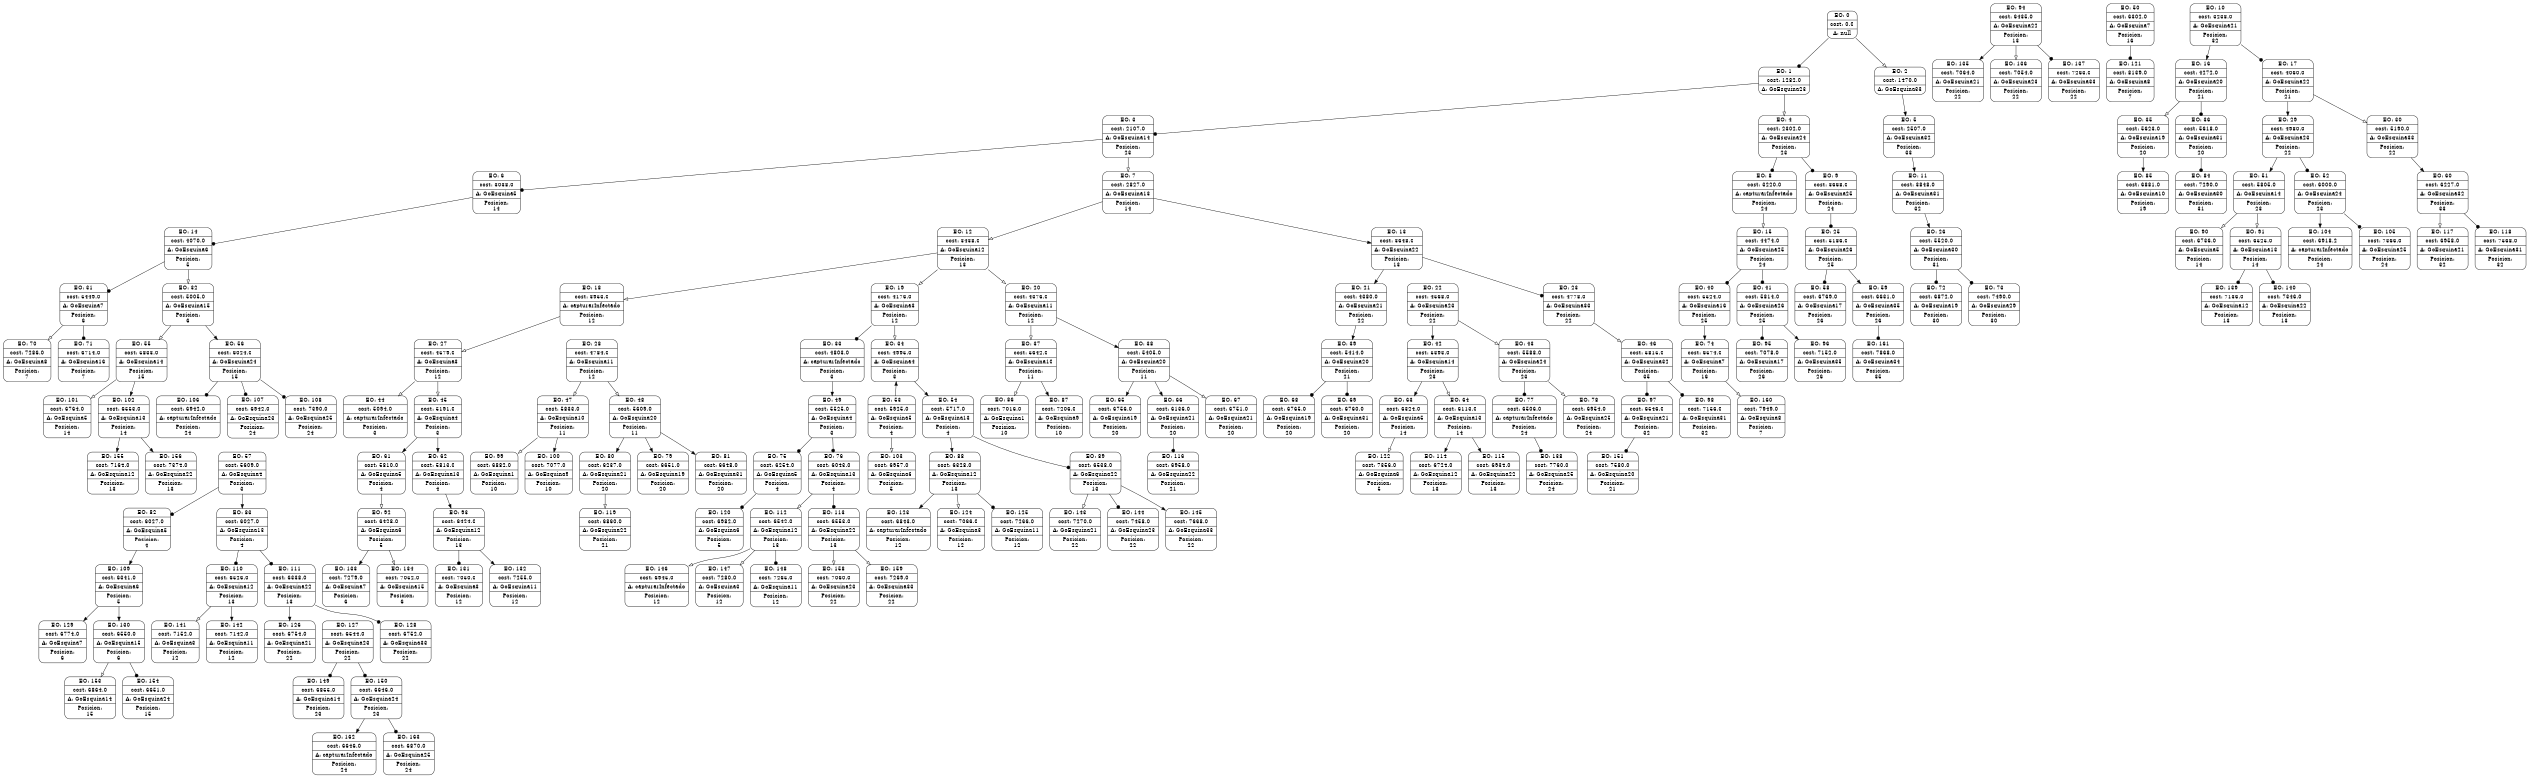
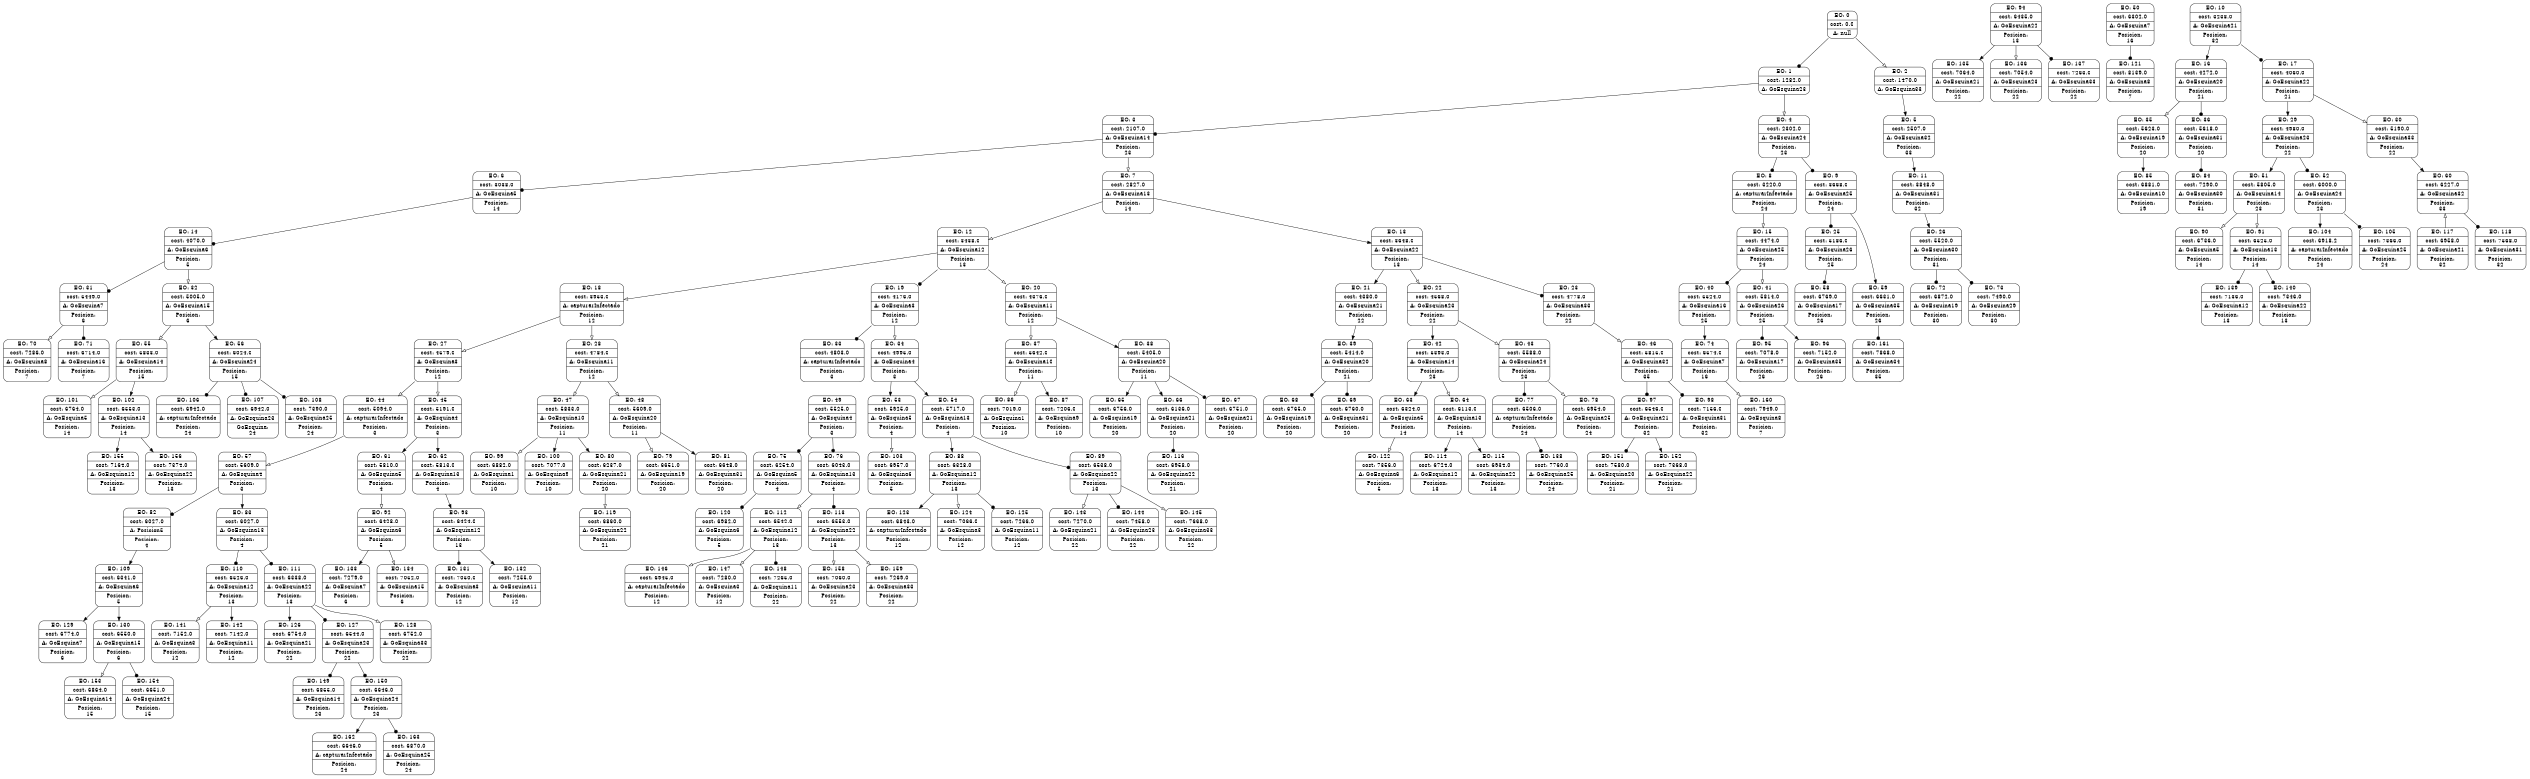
(2440, 219) -> (2445, 223)
none -> (1414, 275)
(1762, 275) -> (1762, 275)
(1853, 275) -> (1867, 245)
(929, 276) -> (929, 276)
none -> (592, 331)
(1186, 386) -> (1186, 386)
(832, 387) -> none
(896, 391) -> (891, 387)
(1004, 409) -> (1004, 409)
(253, 427) -> (253, 427)
(621, 443) -> (583, 443)
(648, 443) -> (648, 443)
none -> (307, 452)
none -> (1671, 473)
(1142, 497) -> (1142, 497)
(147, 531) -> (147, 531)
(776, 602) -> (776, 602)
none -> (317, 613)
(346, 614) -> (346, 614)
